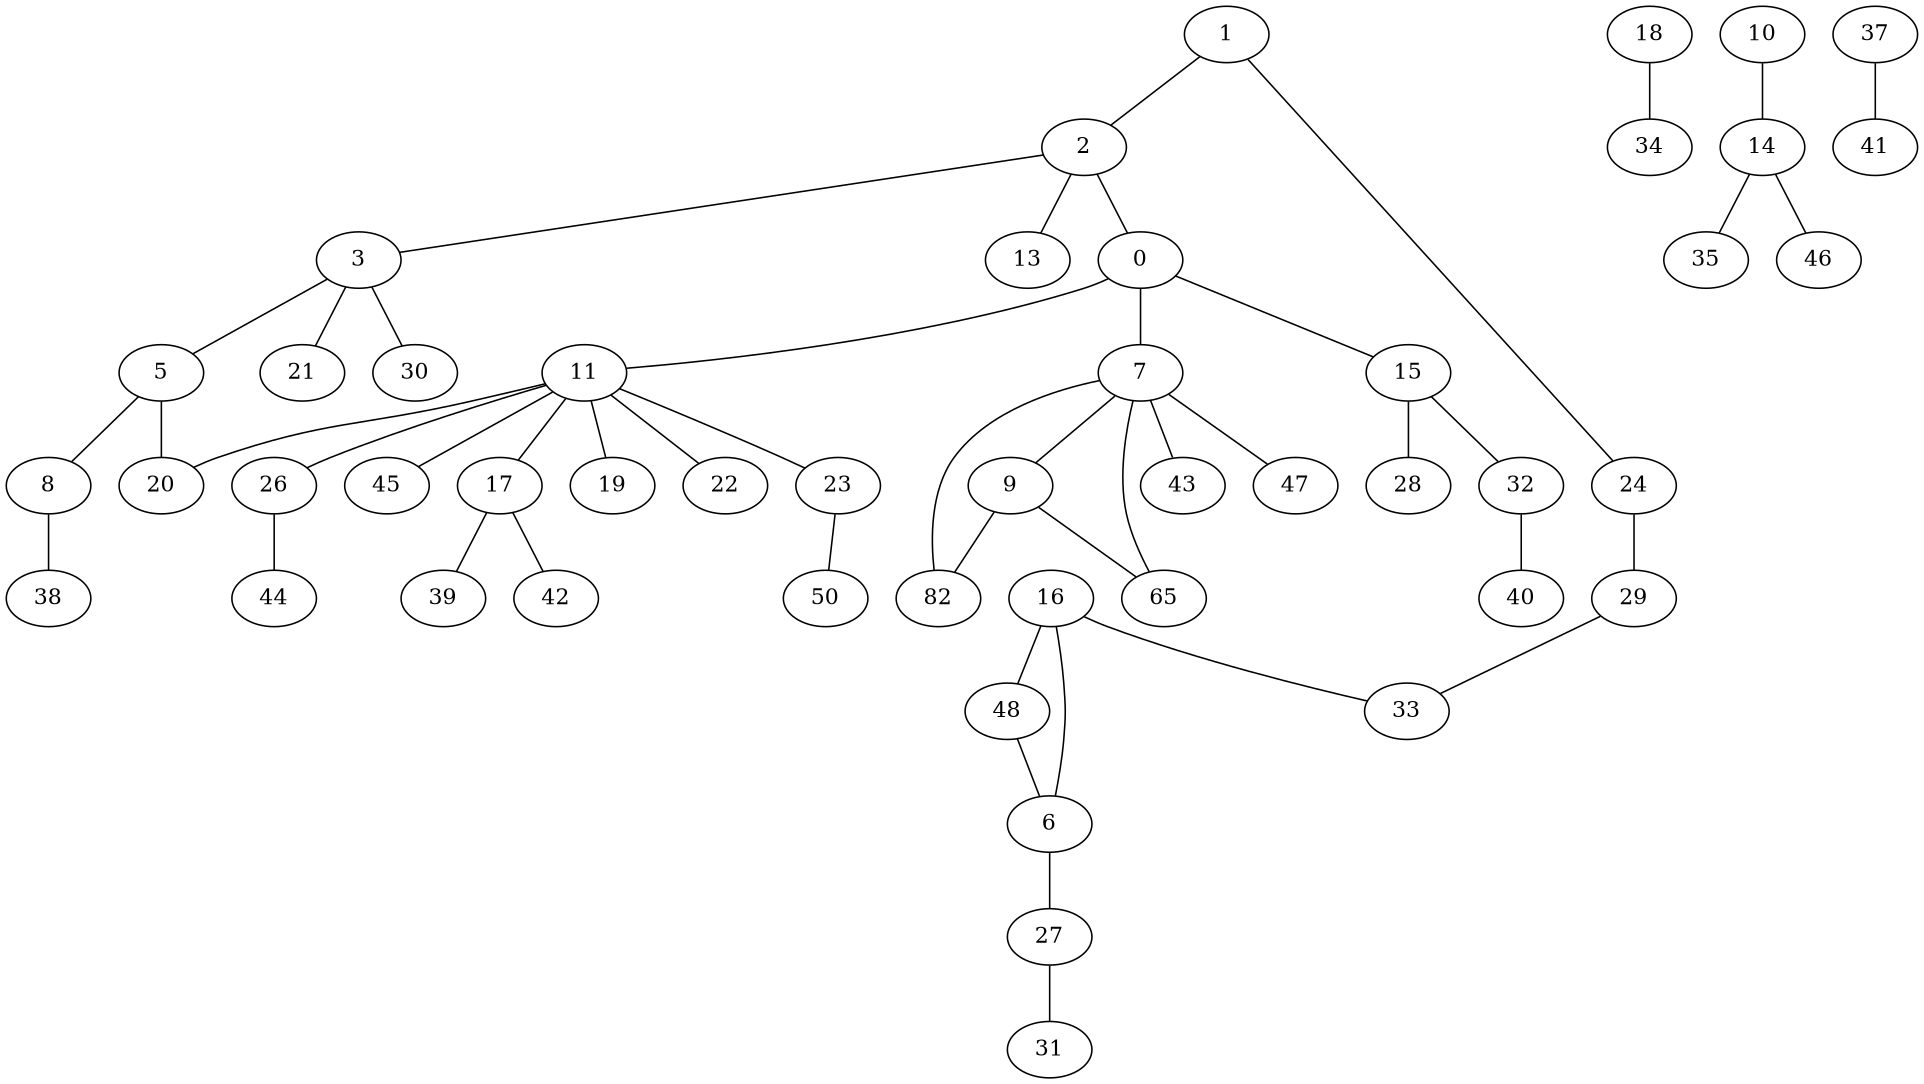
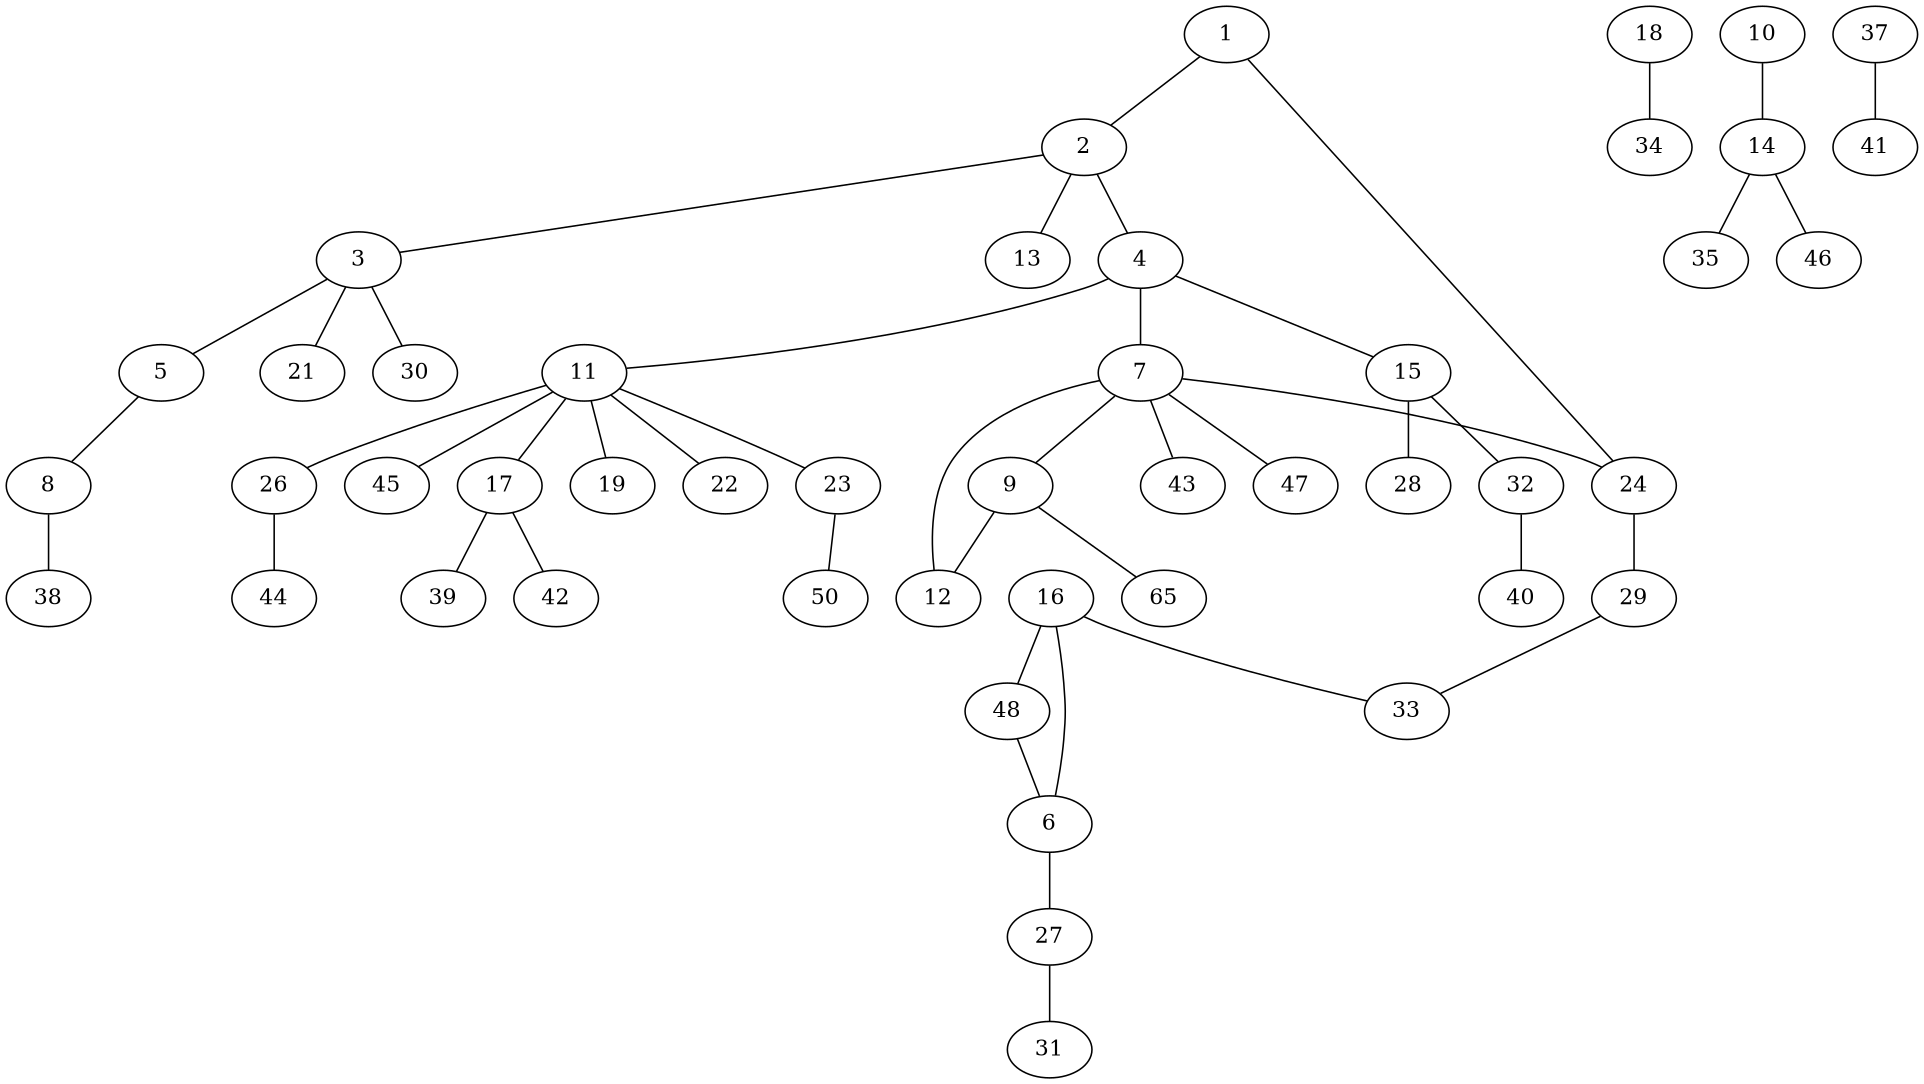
(1141, 260) -> (1141, 260)
(161, 486) -> none
(1123, 488) -> (1395, 412)
(938, 598) -> (938, 598)
